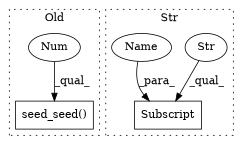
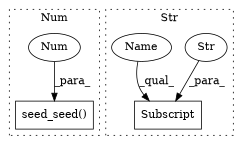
(54, 18) -> (54, 18)
(72, 81) -> (72, 81)
(157, 81) -> (157, 81)
(207, 81) -> (207, 81)
